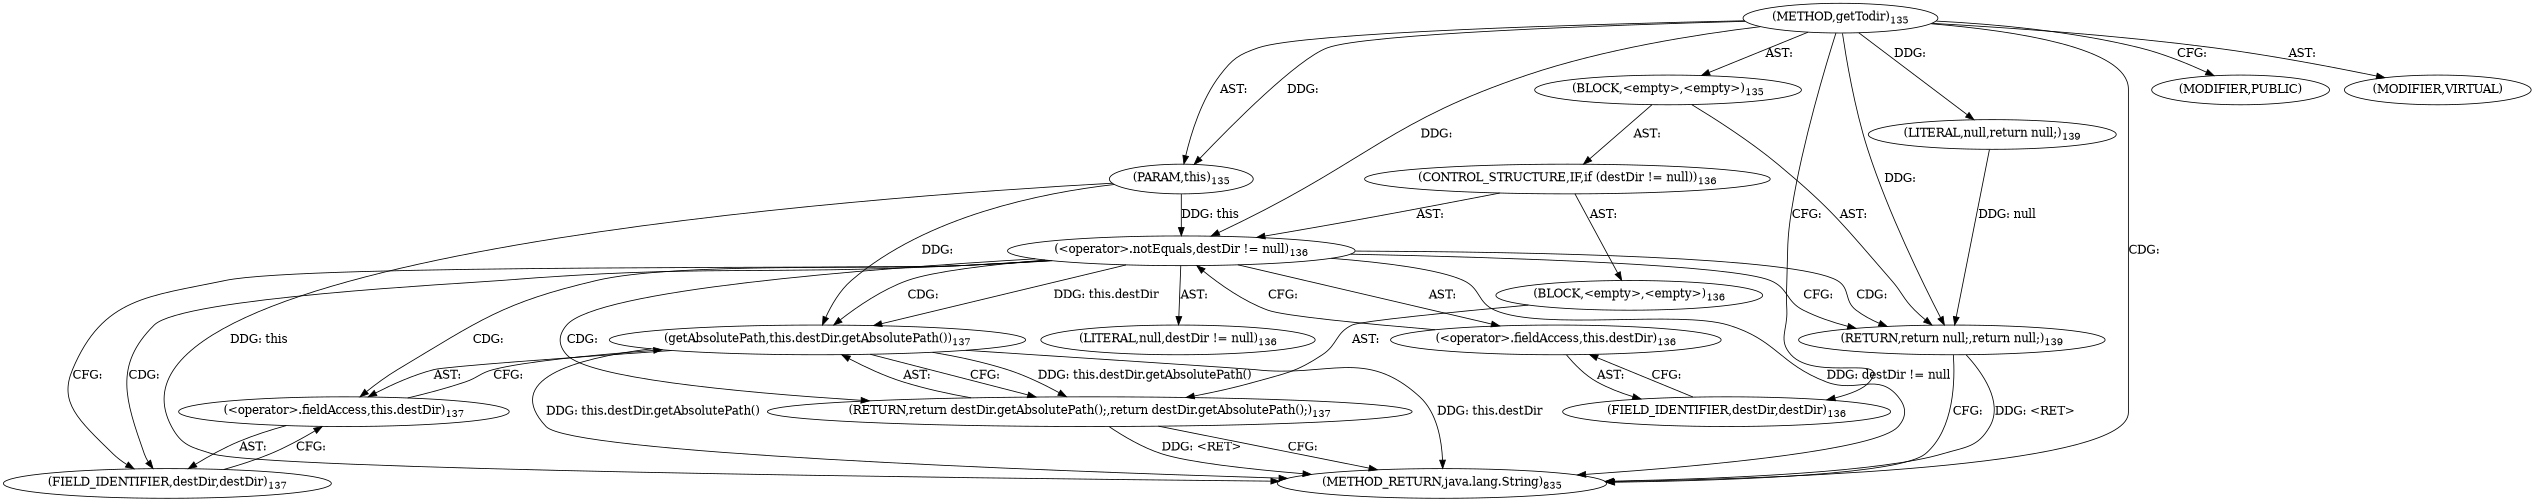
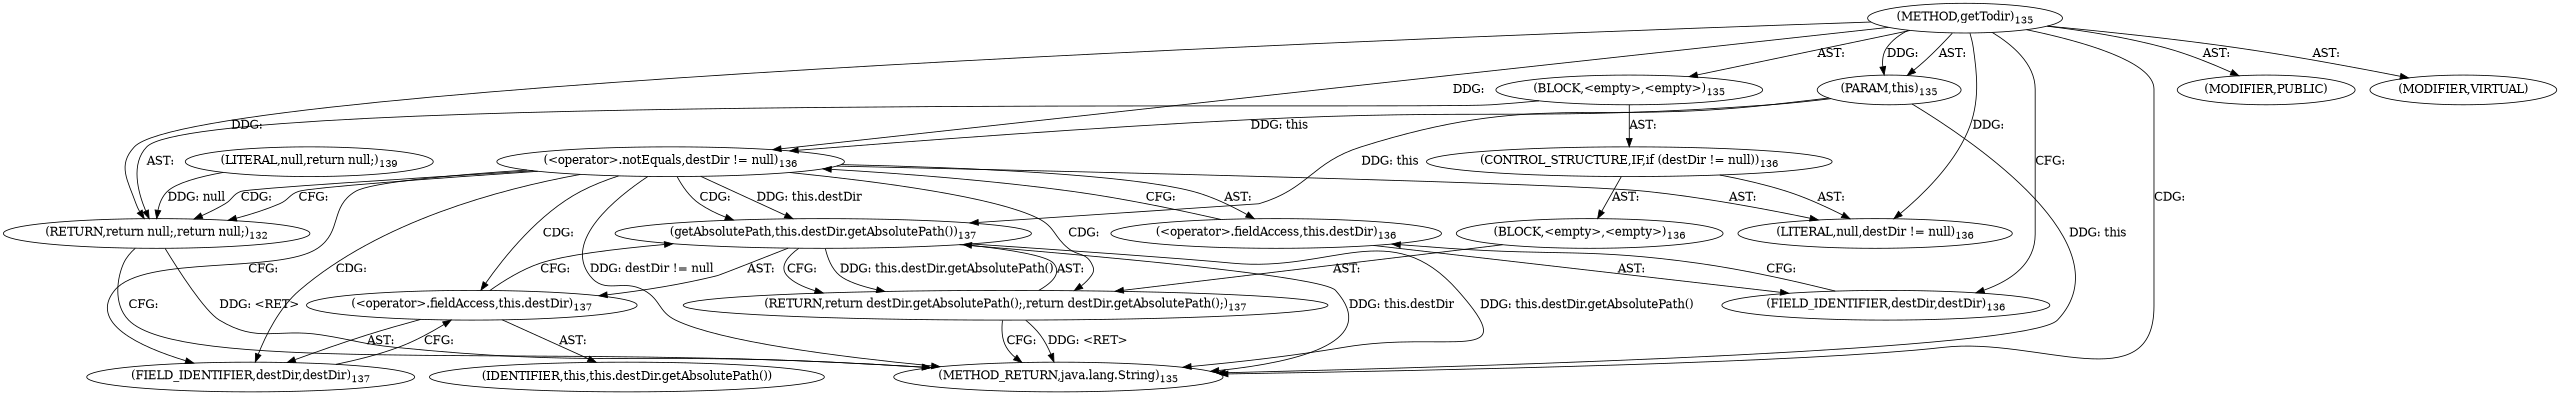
(2194, 54) -> (2218, 54)
(1913, 74) -> (1968, 130)
(1383, 215) -> (1783, 190)
(939, 251) -> (1390, 162)
(2054, 339) -> (259, 232)
none -> (627, 377)
(1553, 482) -> (1169, 376)
